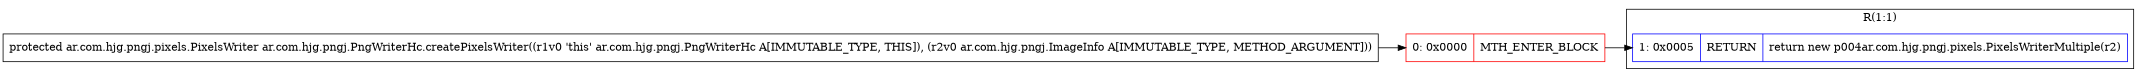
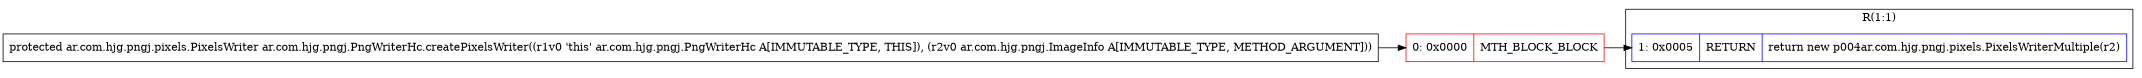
(1539, 47) -> (1539, 47)
